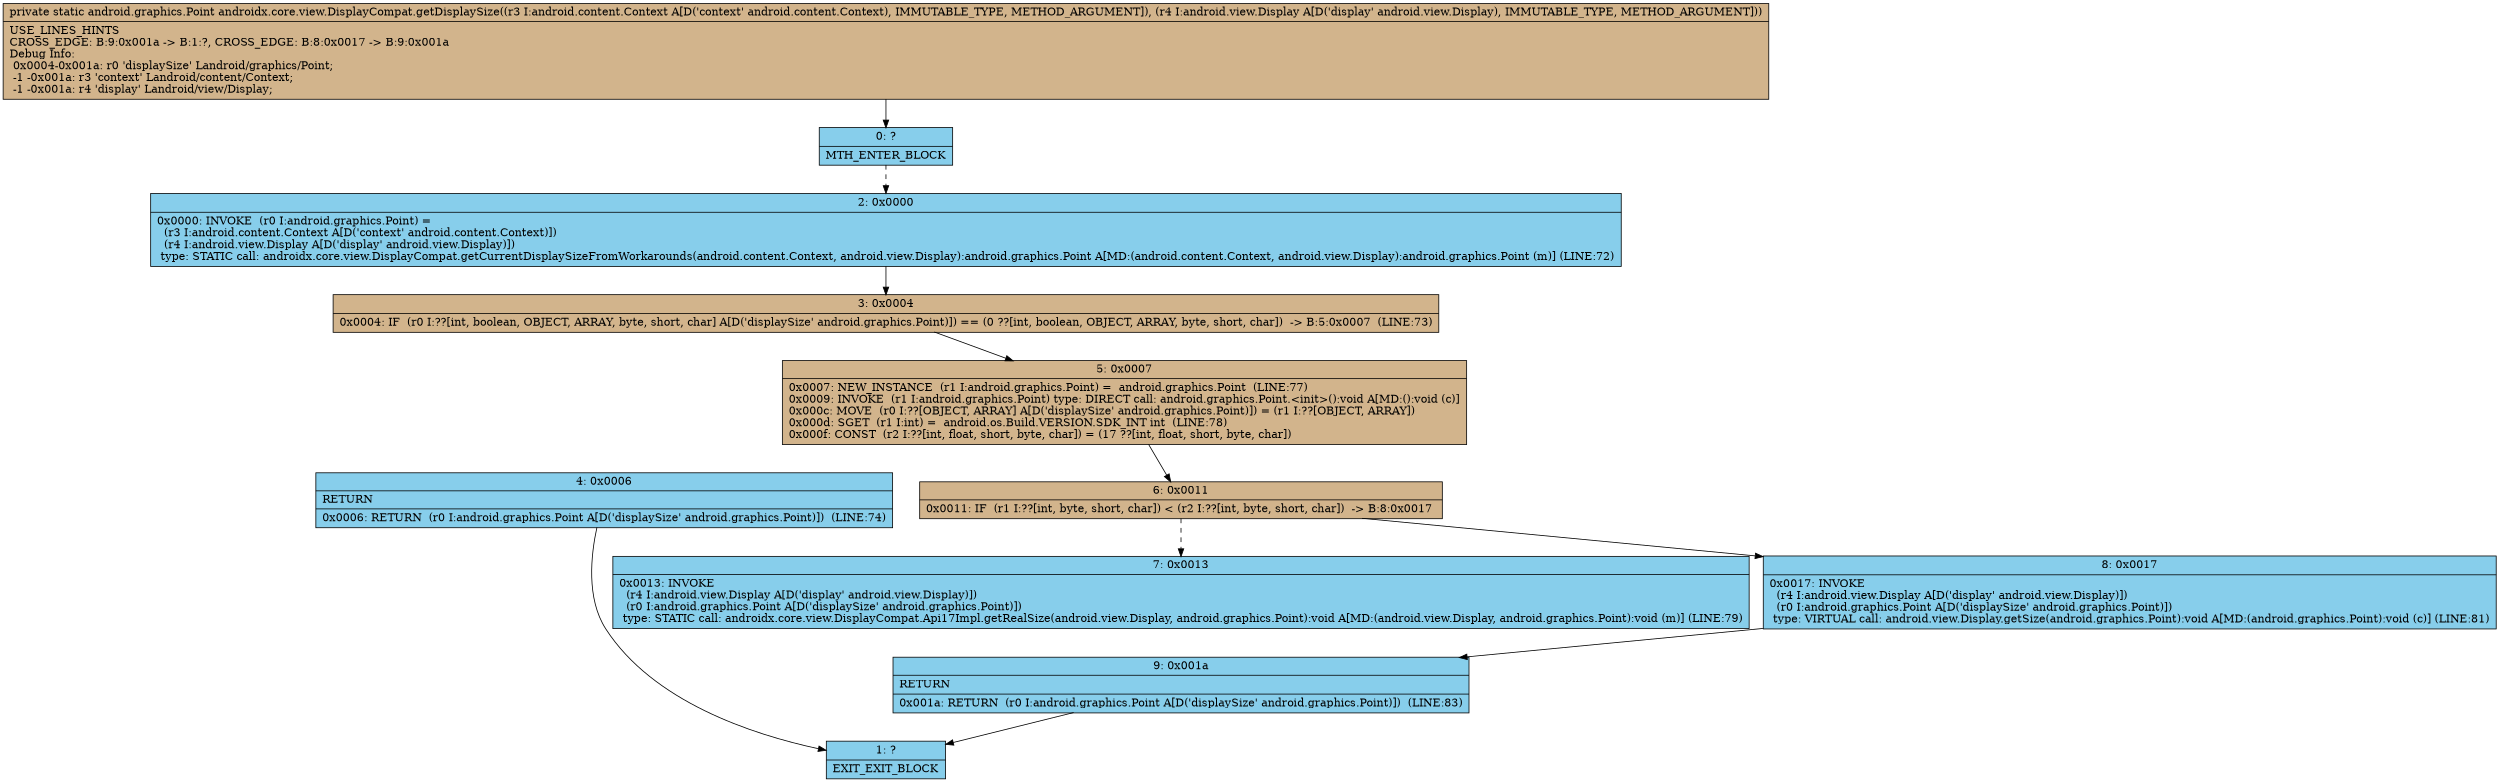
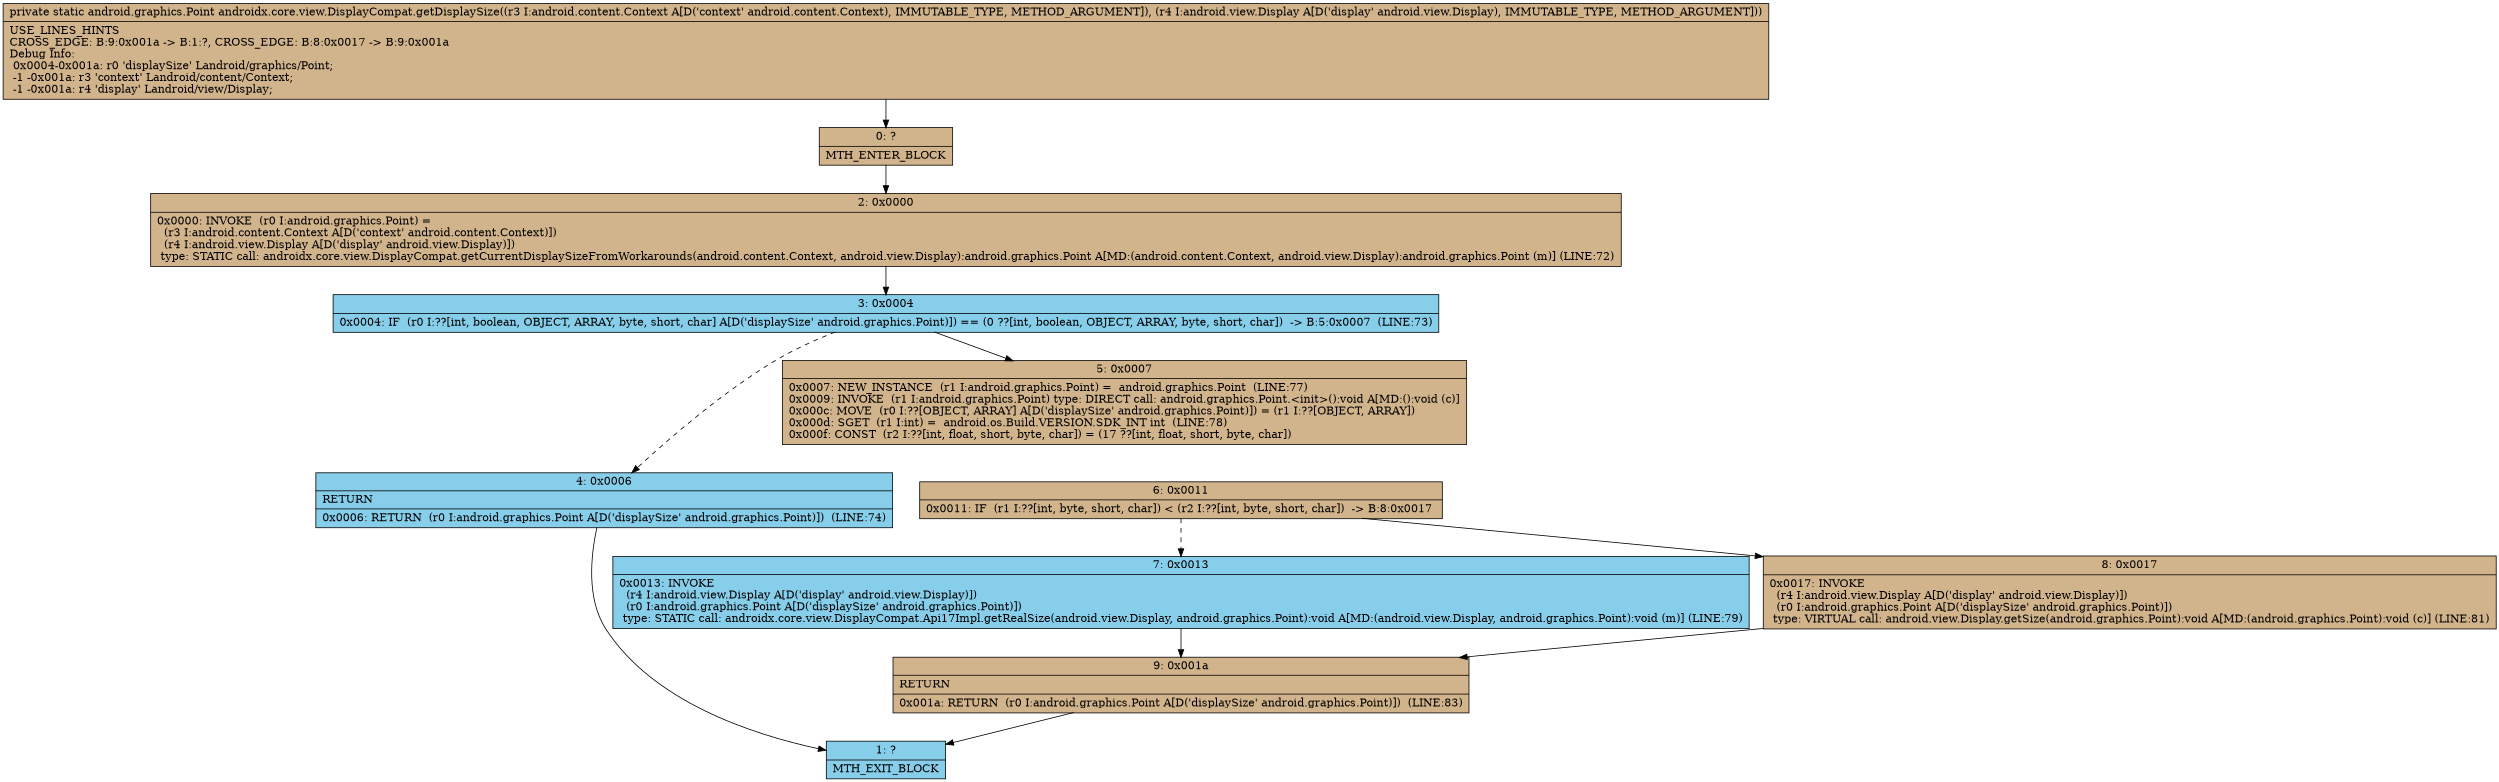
(886, 146) -> (886, 146)
(886, 175) -> (886, 175)
(886, 230) -> (886, 230)
(886, 313) -> (886, 313)
none -> (730, 391)
(1158, 460) -> none
(2130, 592) -> (2130, 592)
none -> (1181, 639)
(1181, 685) -> (1181, 685)
(886, 769) -> (886, 769)
